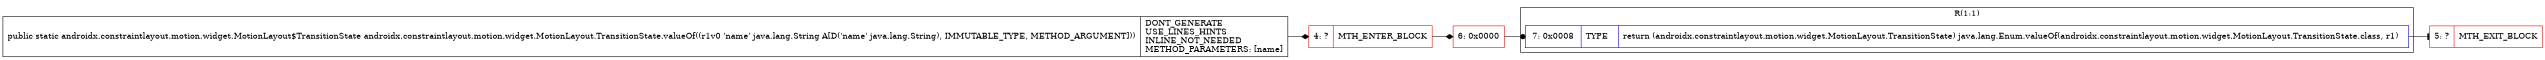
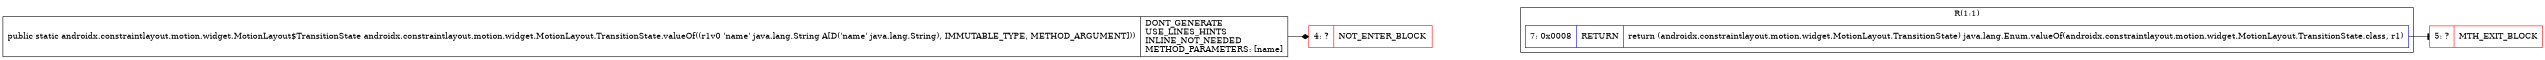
(1383, 36) -> (1382, 36)
(1597, 36) -> (1600, 36)
(1479, 37) -> none
